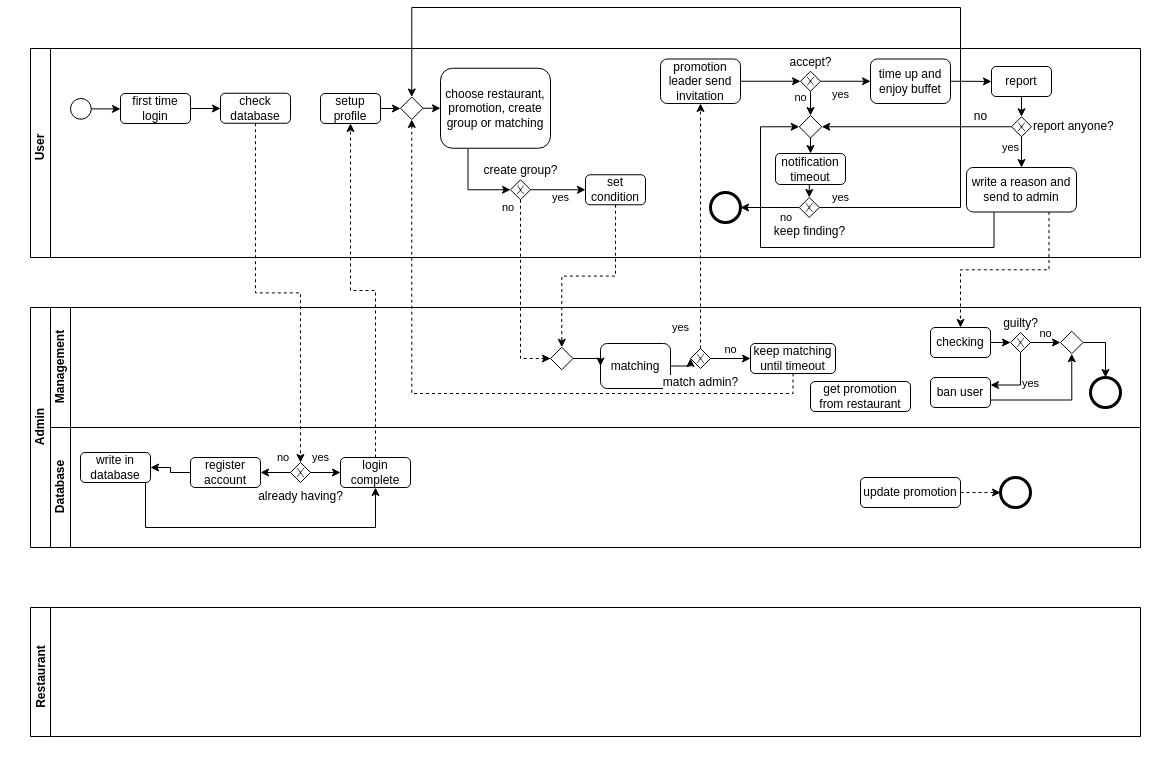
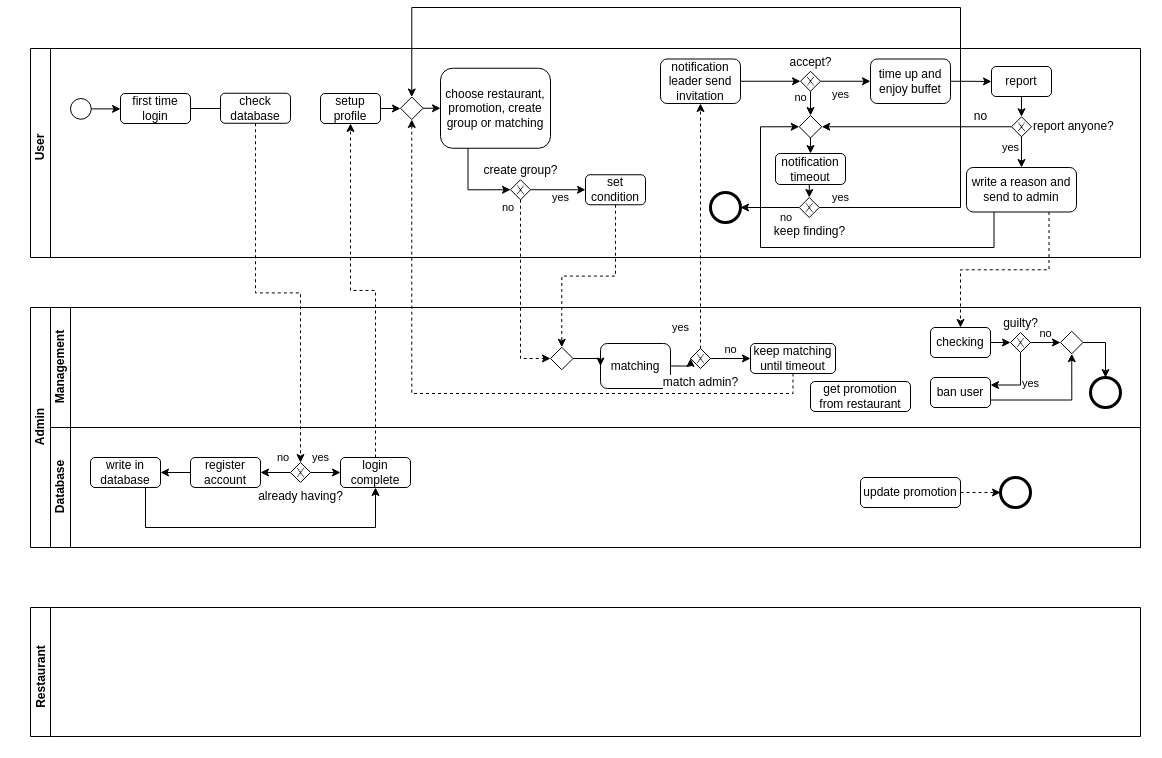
(701, 82) -> (701, 82)
(212, 109) -> (215, 109)
(116, 468) -> (126, 473)
